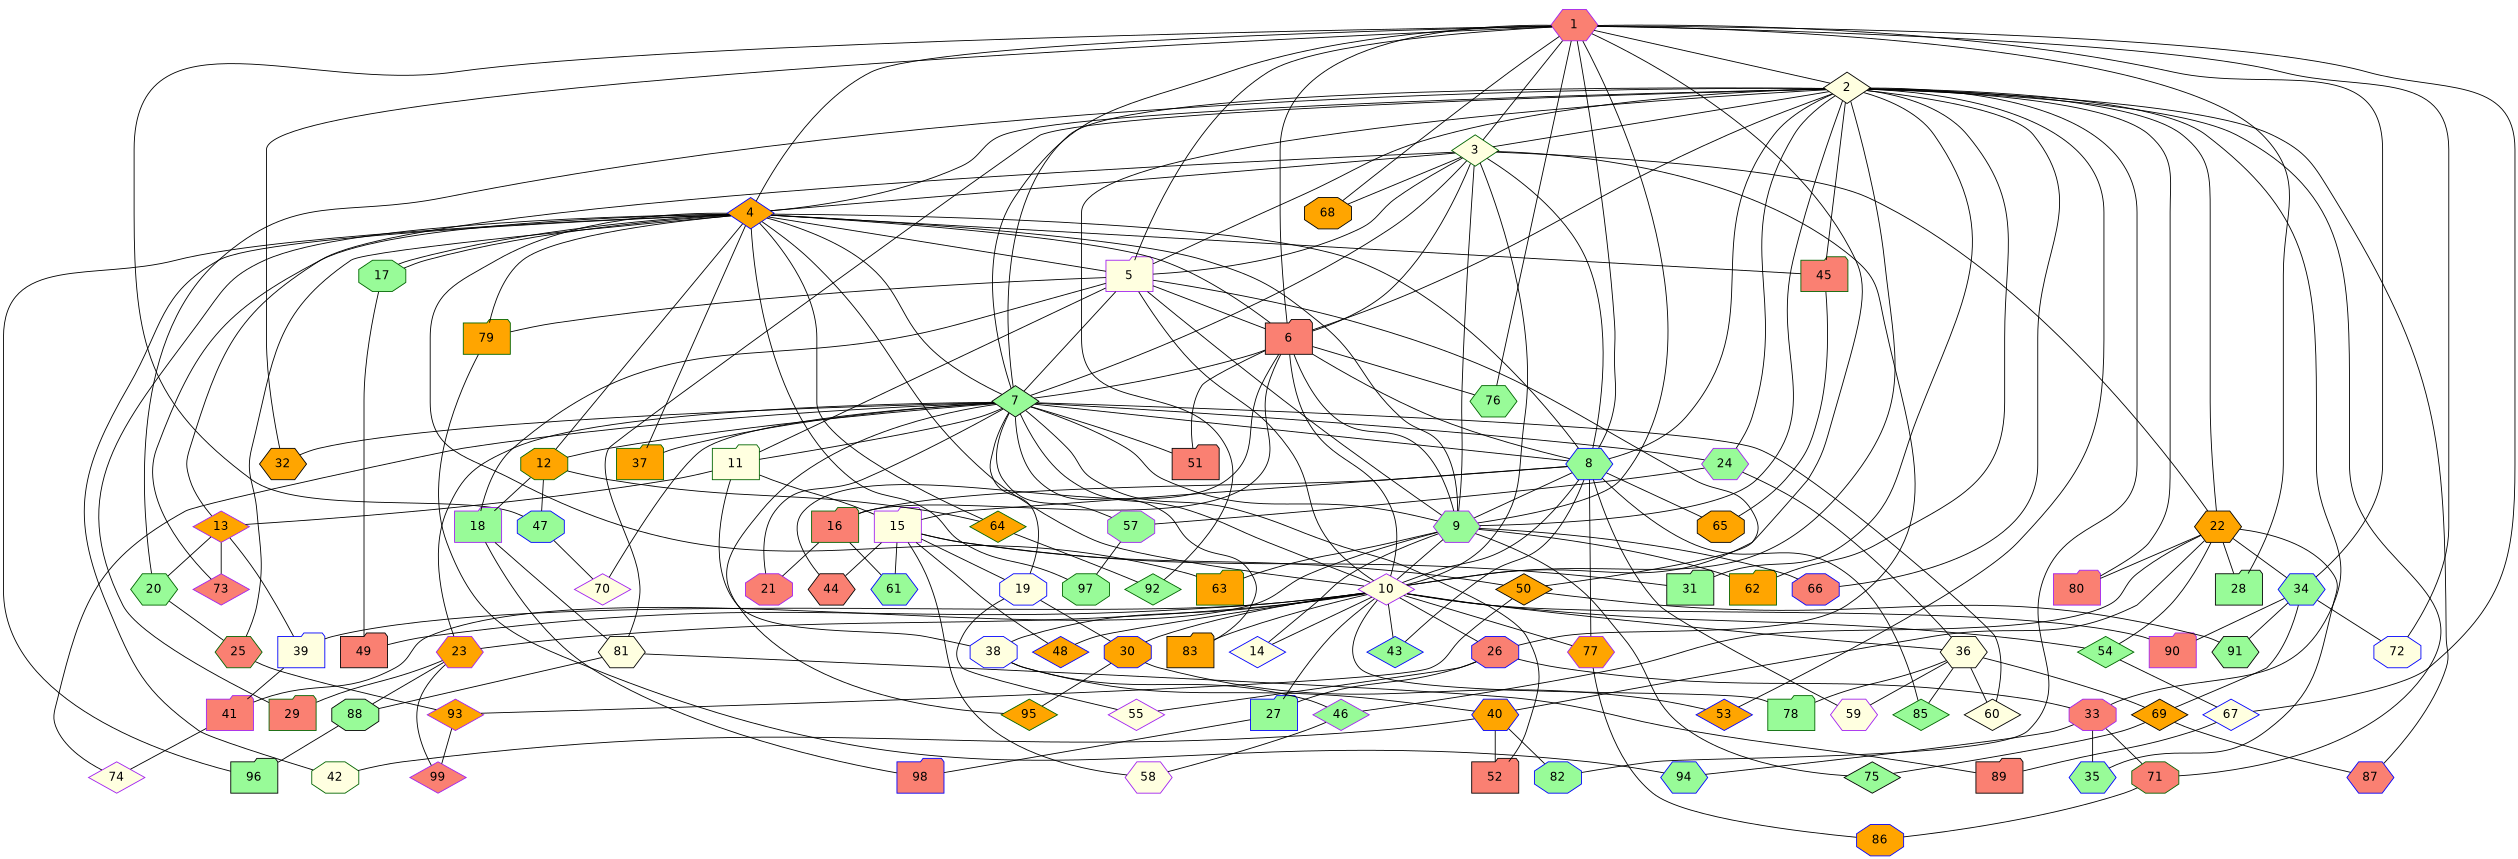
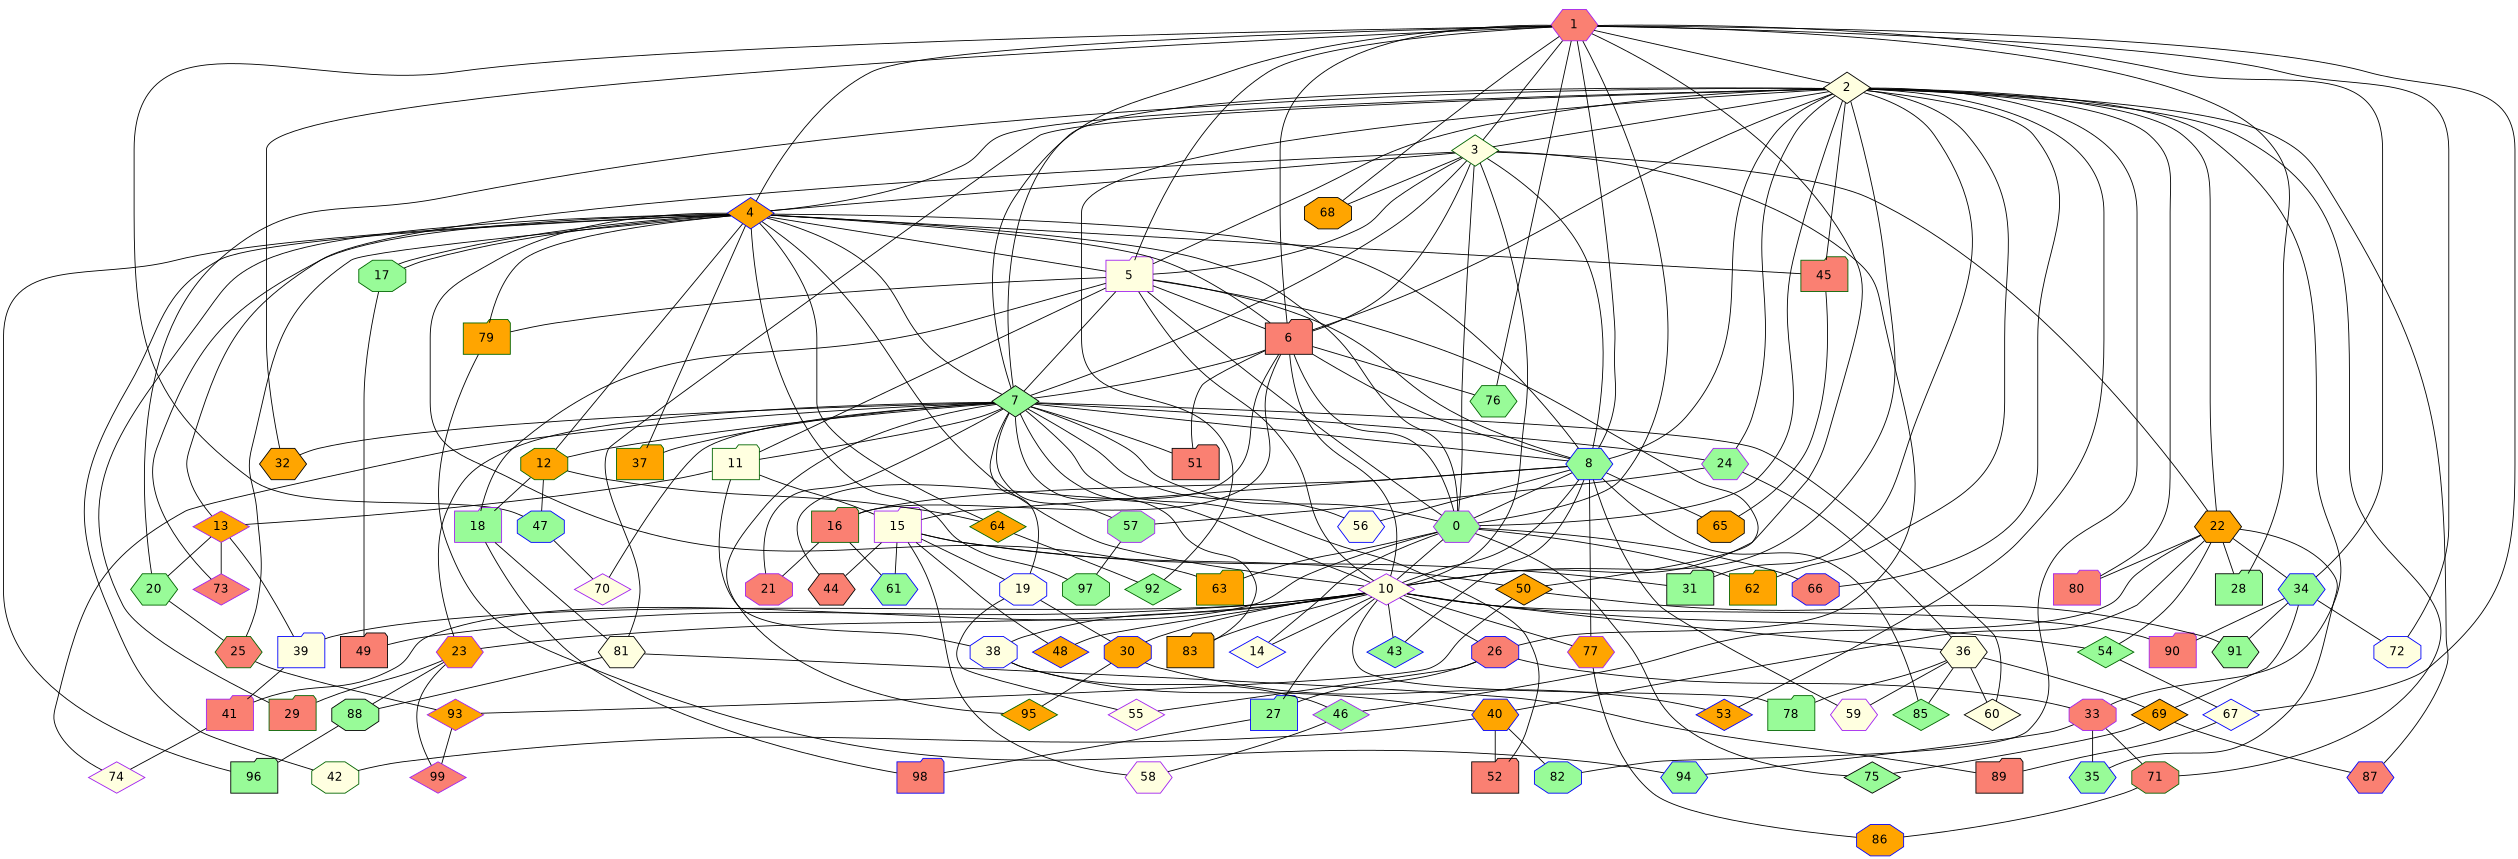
none -> (1370, 351)
none -> (1361, 527)
(1457, 527) -> (1457, 527)
